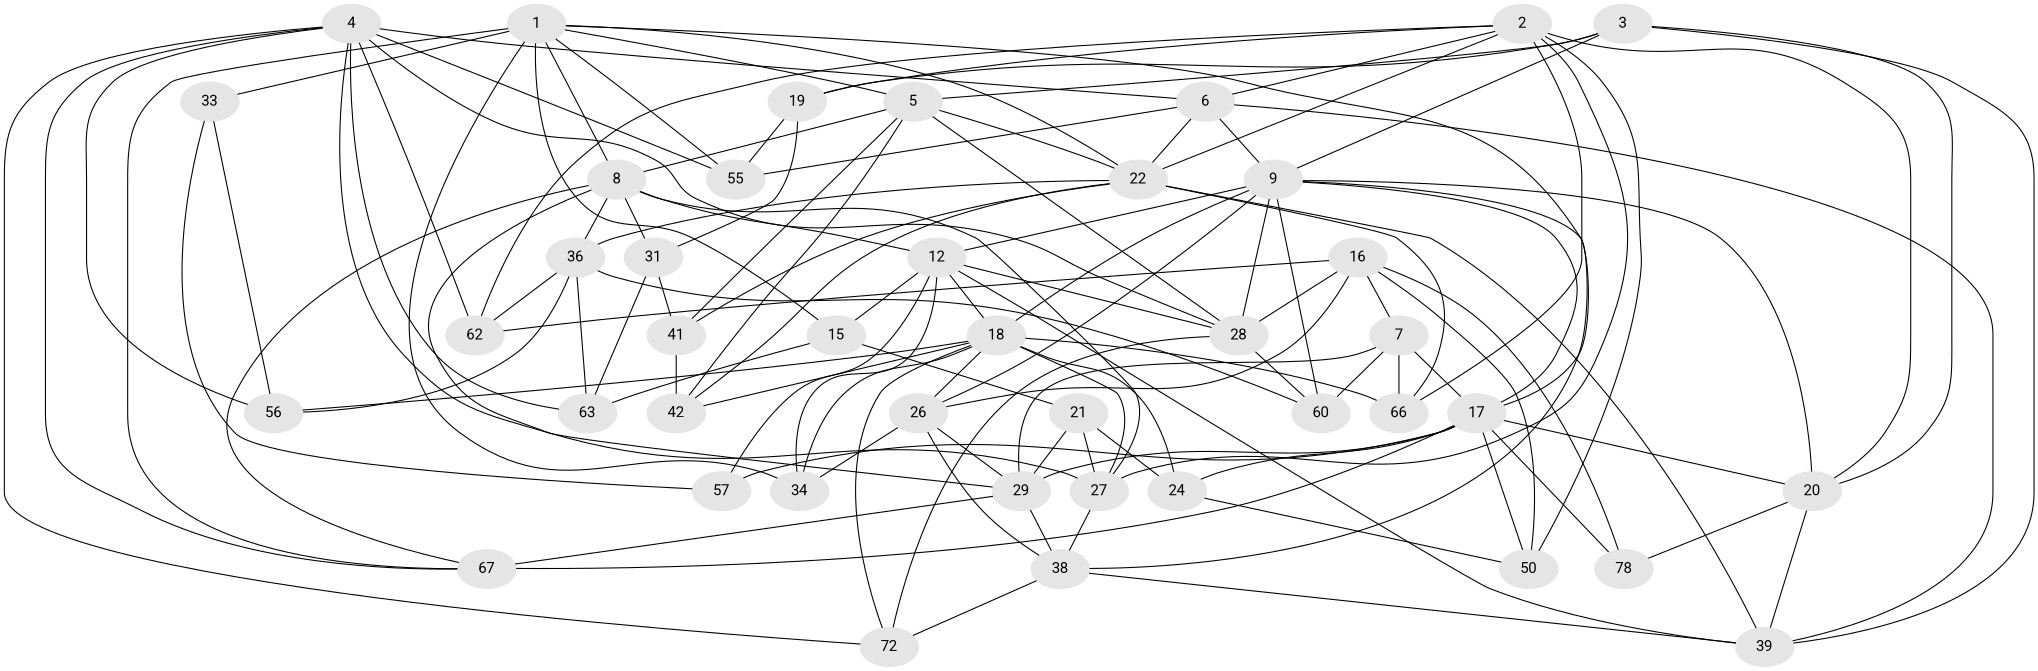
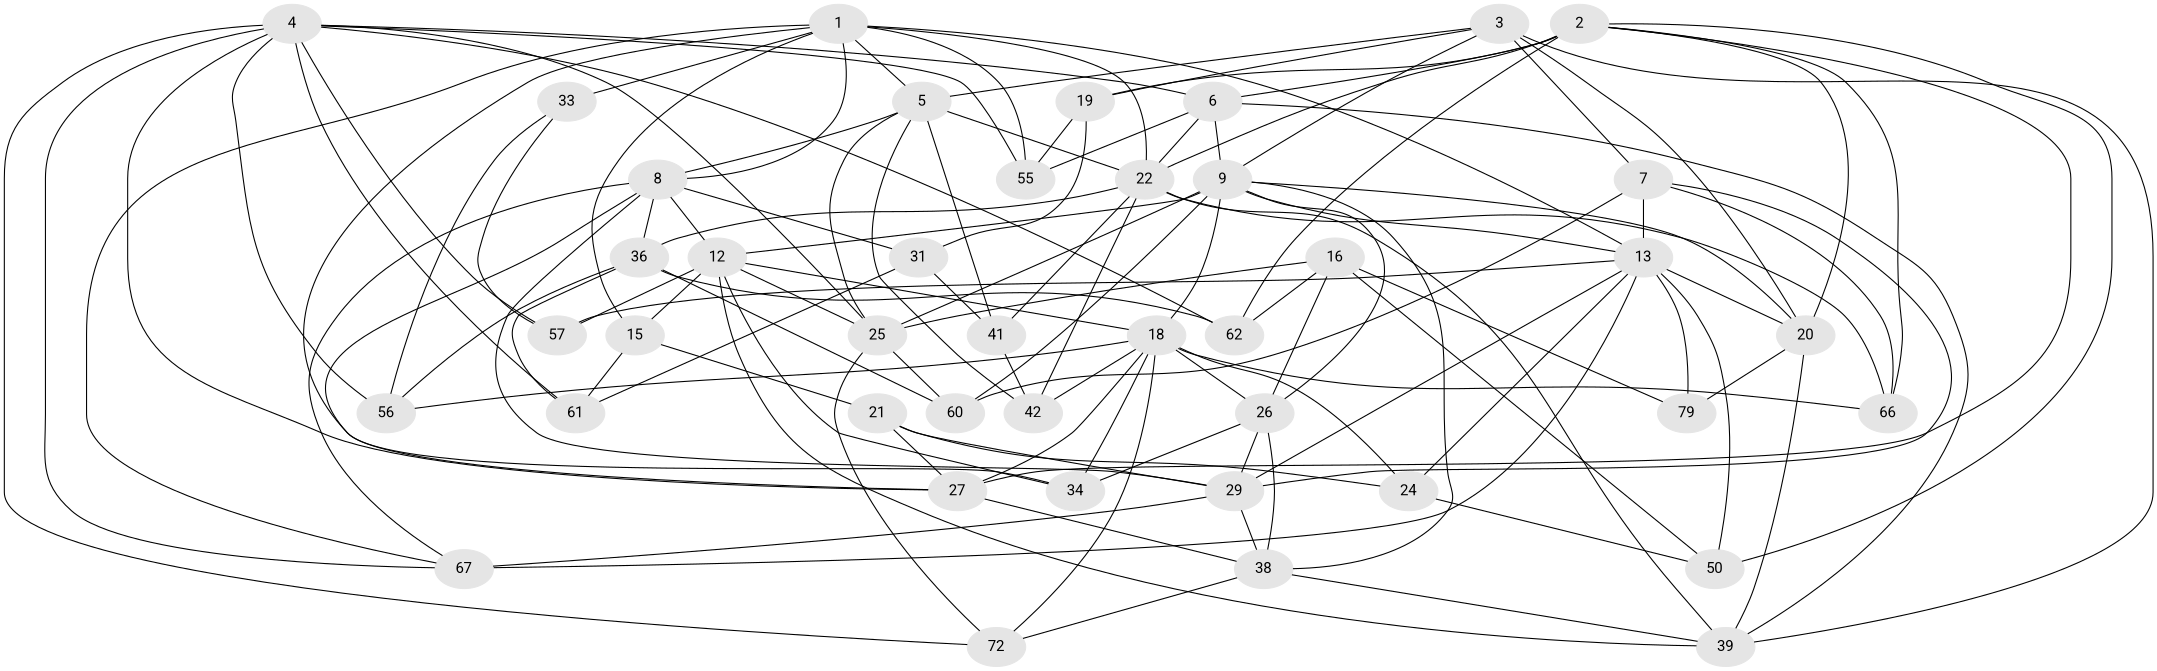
none -> (403, 196)
(1378, 296) -> (1571, 102)
(1239, 335) -> (877, 335)
(587, 413) -> (576, 413)
(1477, 413) -> (1643, 258)
(1624, 569) -> (1687, 413)
